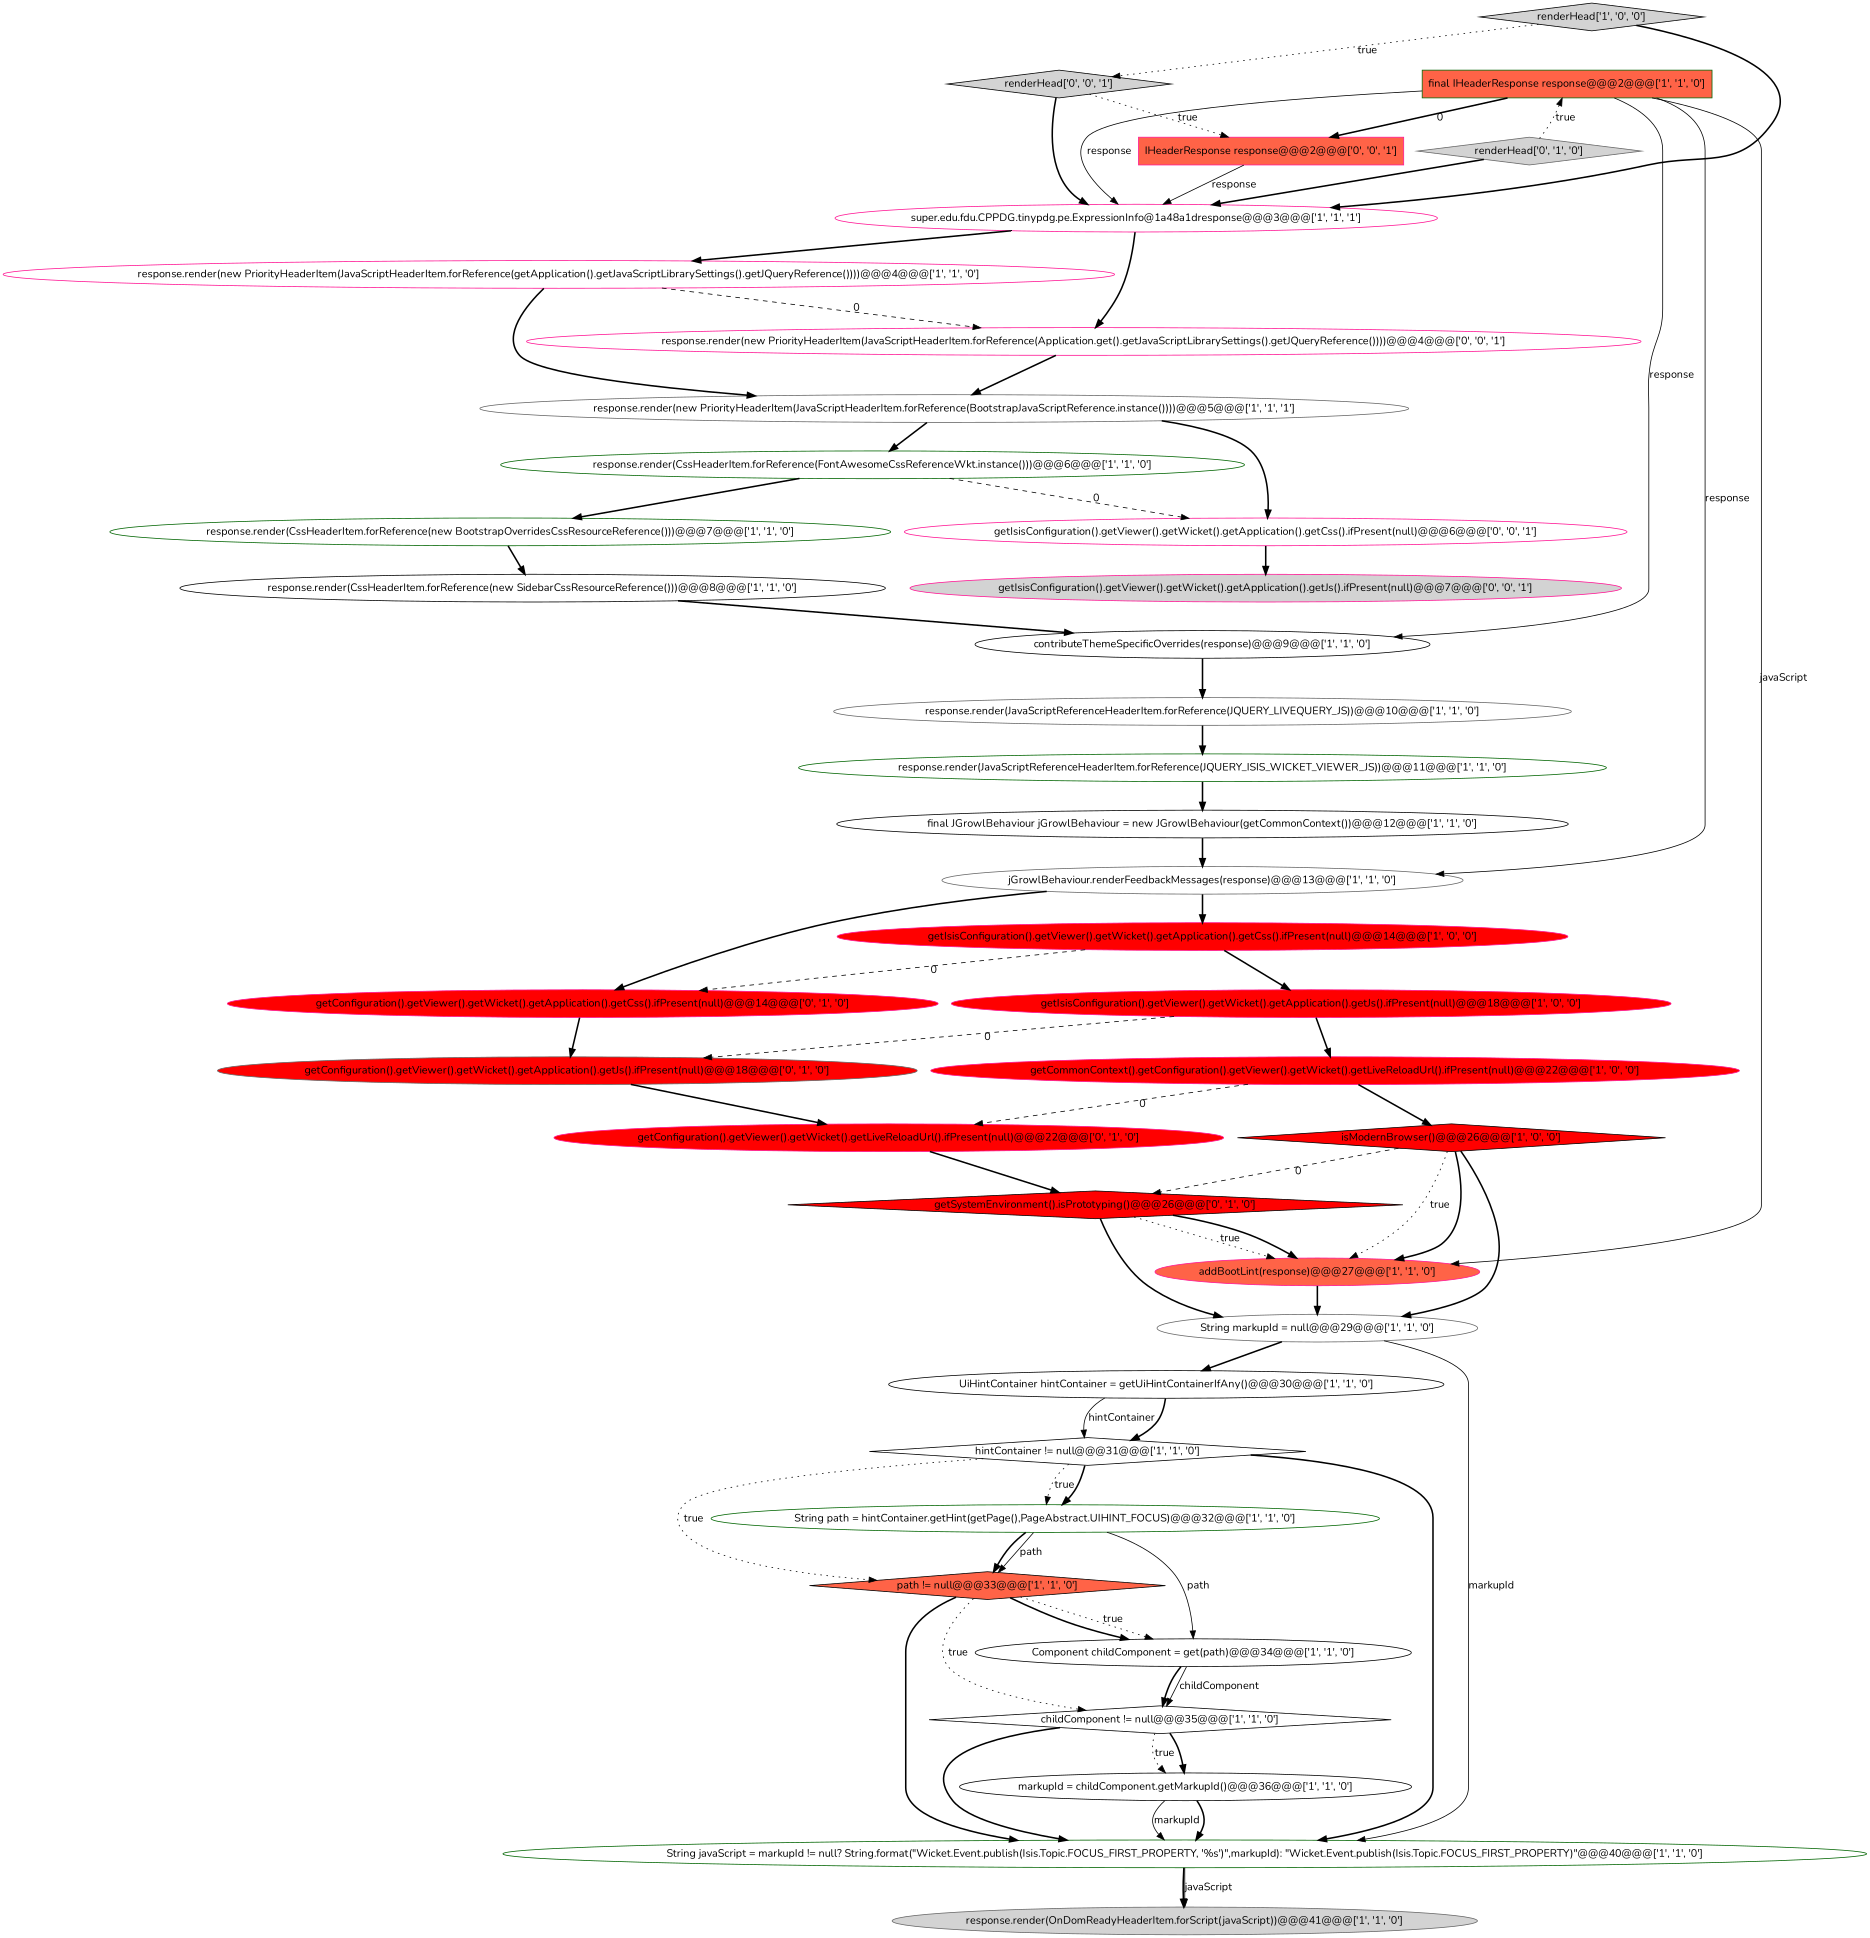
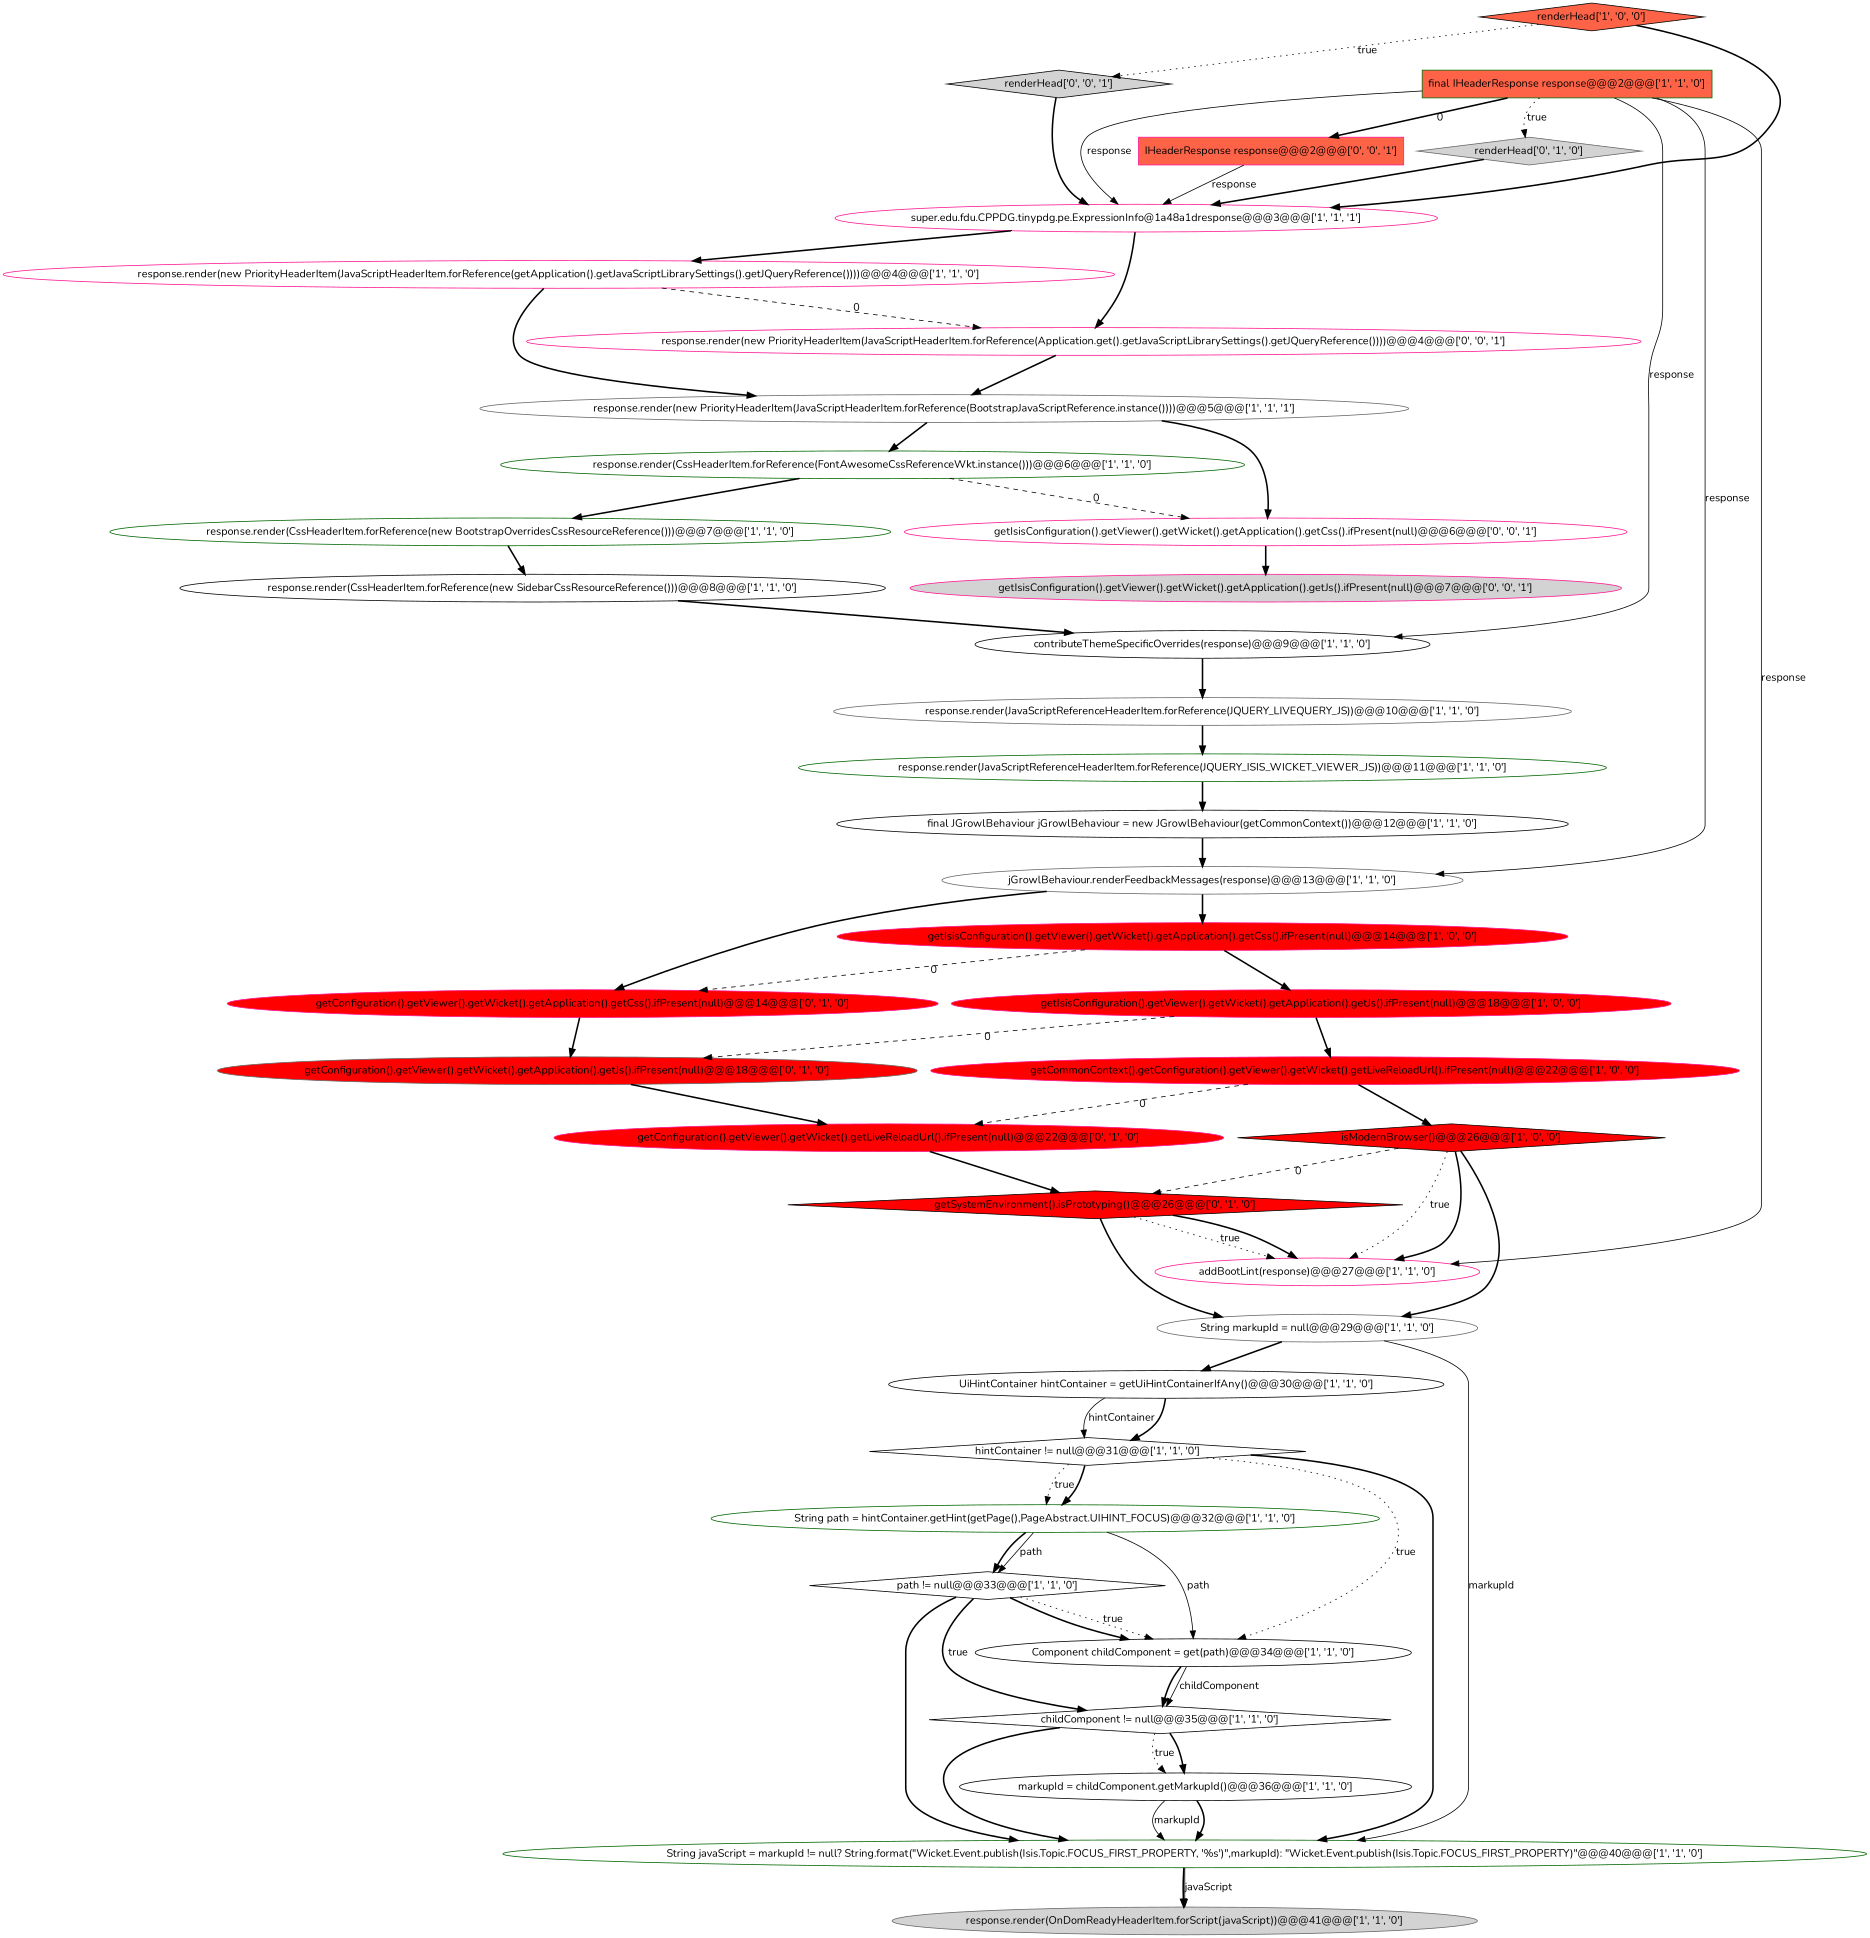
(1592, 17) -> (1592, 17)
(1145, 111) -> none
(1551, 123) -> (1527, 112)
(1784, 678) -> (1784, 678)
(1317, 1272) -> (1317, 1272)
(1317, 1296) -> none
(720, 1490) -> (1395, 1520)
(987, 1586) -> (987, 1586)
(973, 1683) -> (973, 1683)
